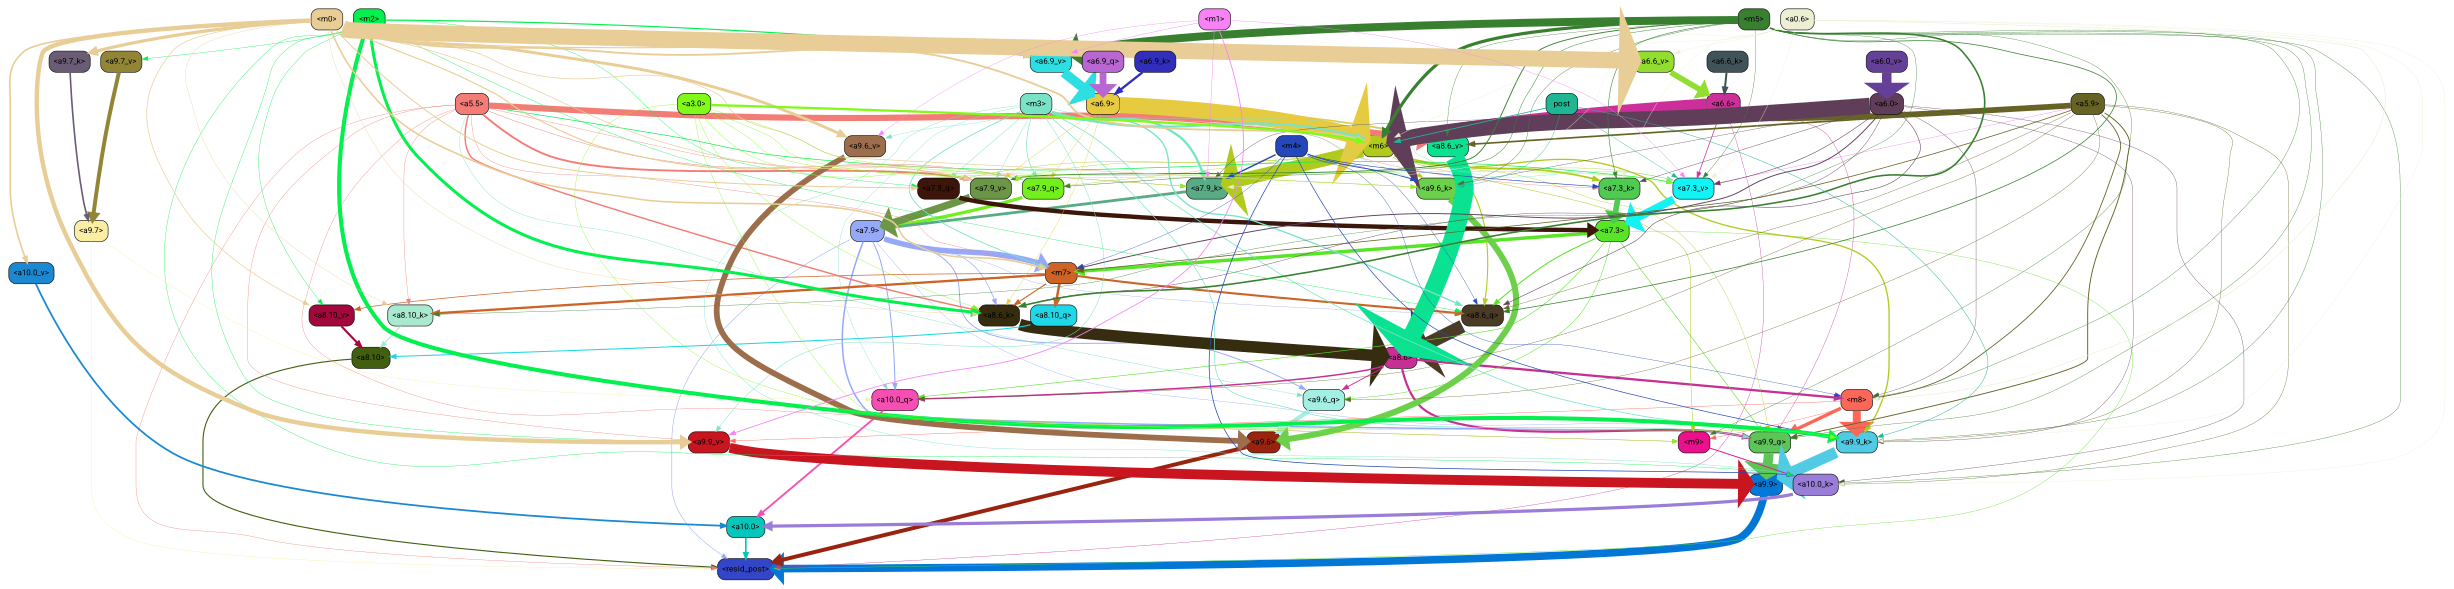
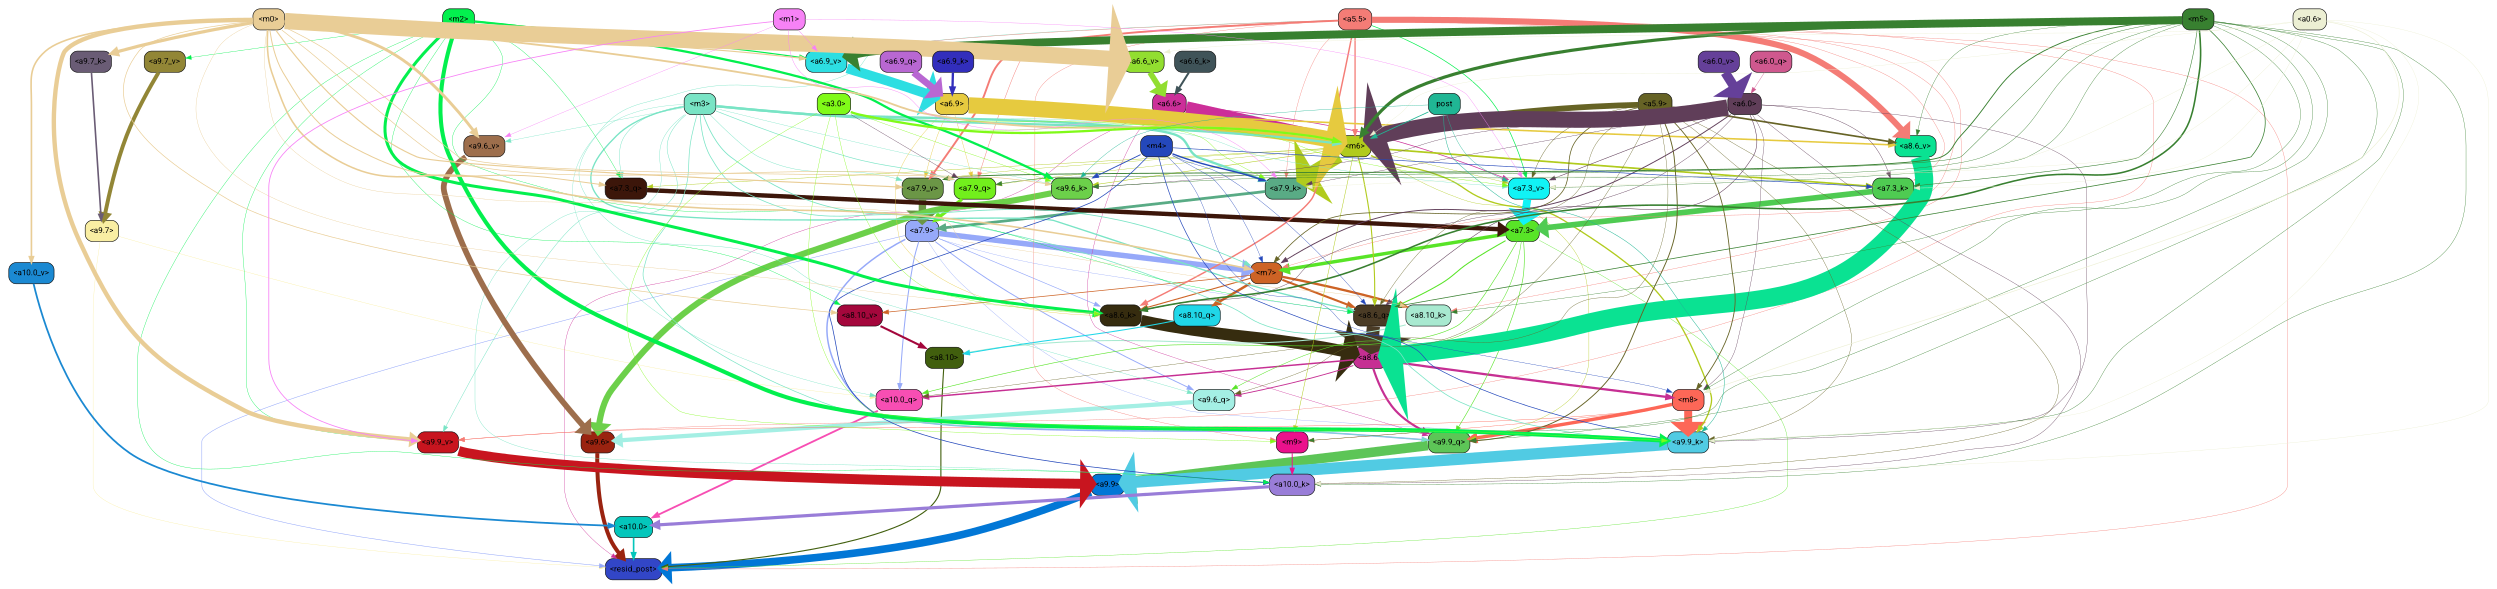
none -> (1095, 30)
none -> (1771, 62)
none -> (768, 69)
(1895, 145) -> (1570, 127)
(875, 176) -> (902, 145)
